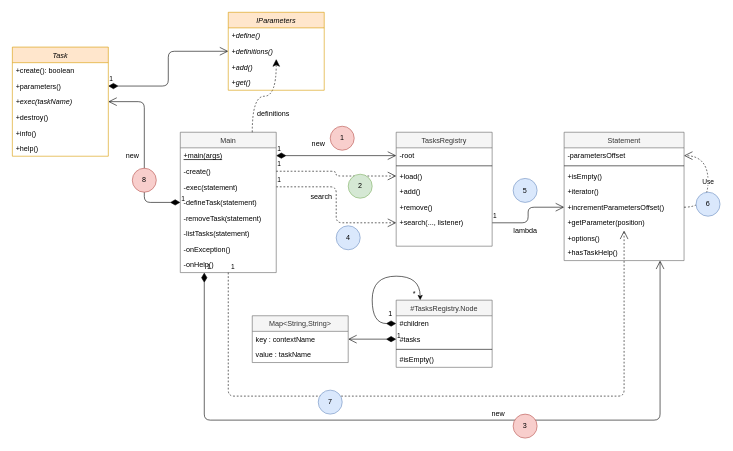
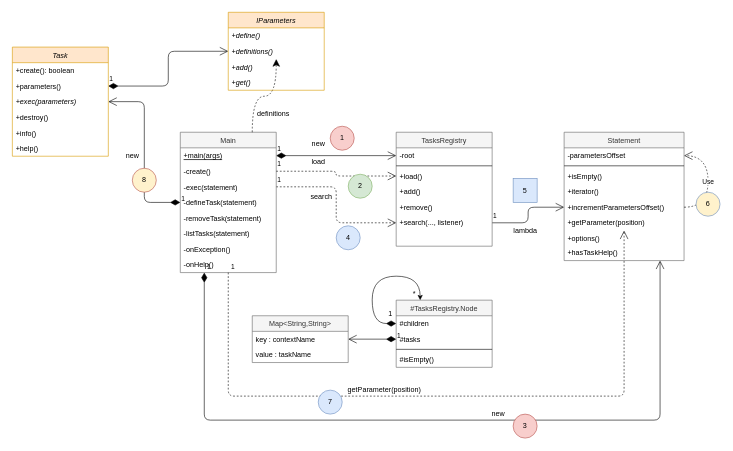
(46, 102) -> (50, 102)
none -> (318, 162)
(144, 180) -> (144, 180)
(525, 191) -> (525, 191)
(708, 204) -> (708, 204)
none -> (384, 390)
